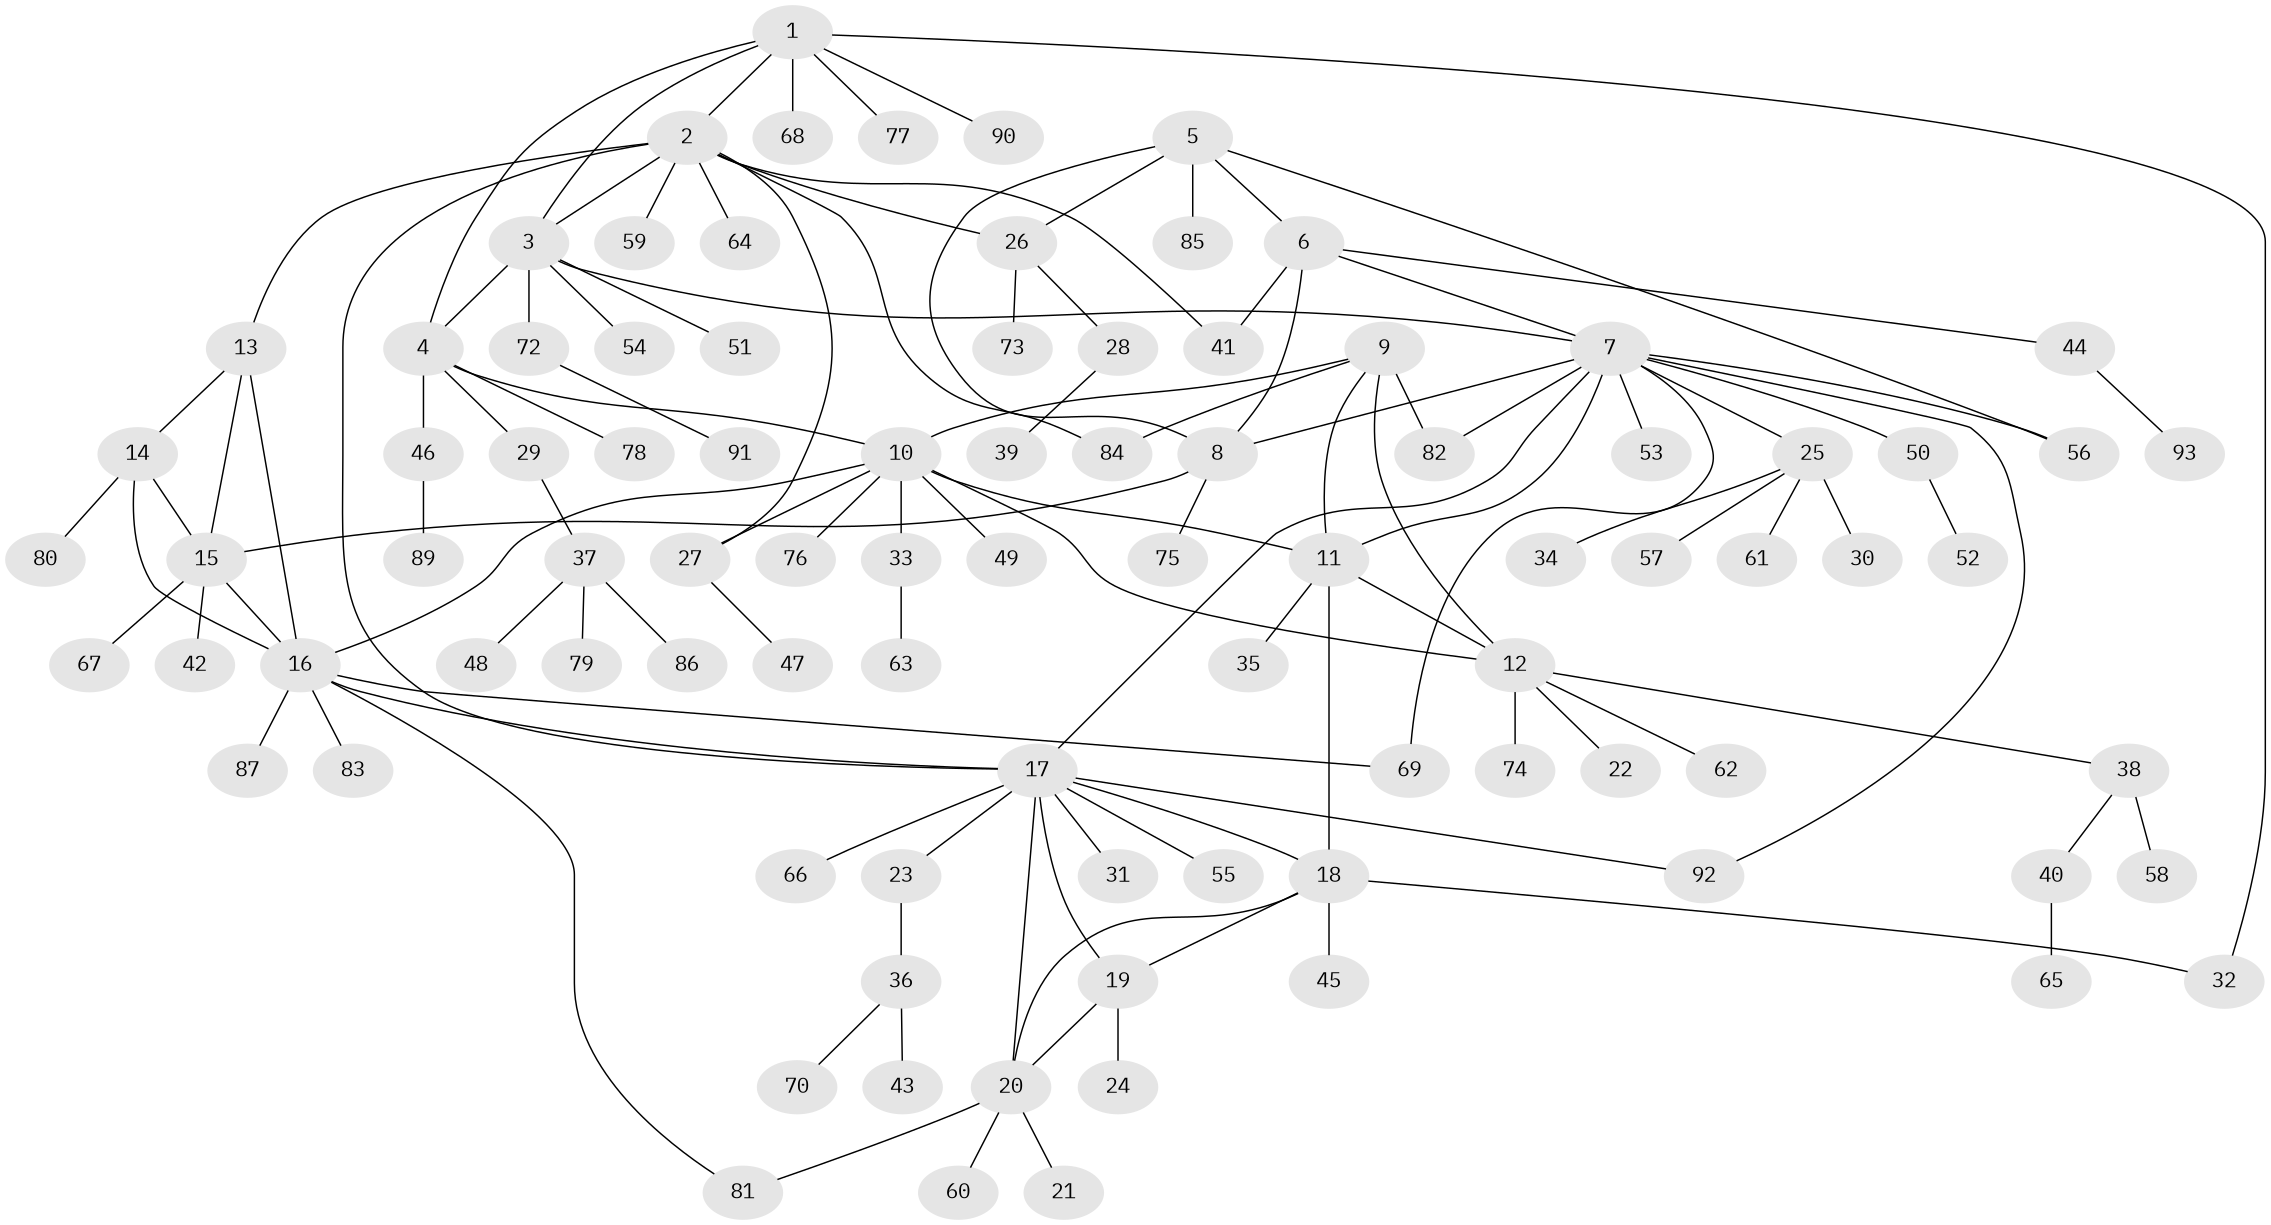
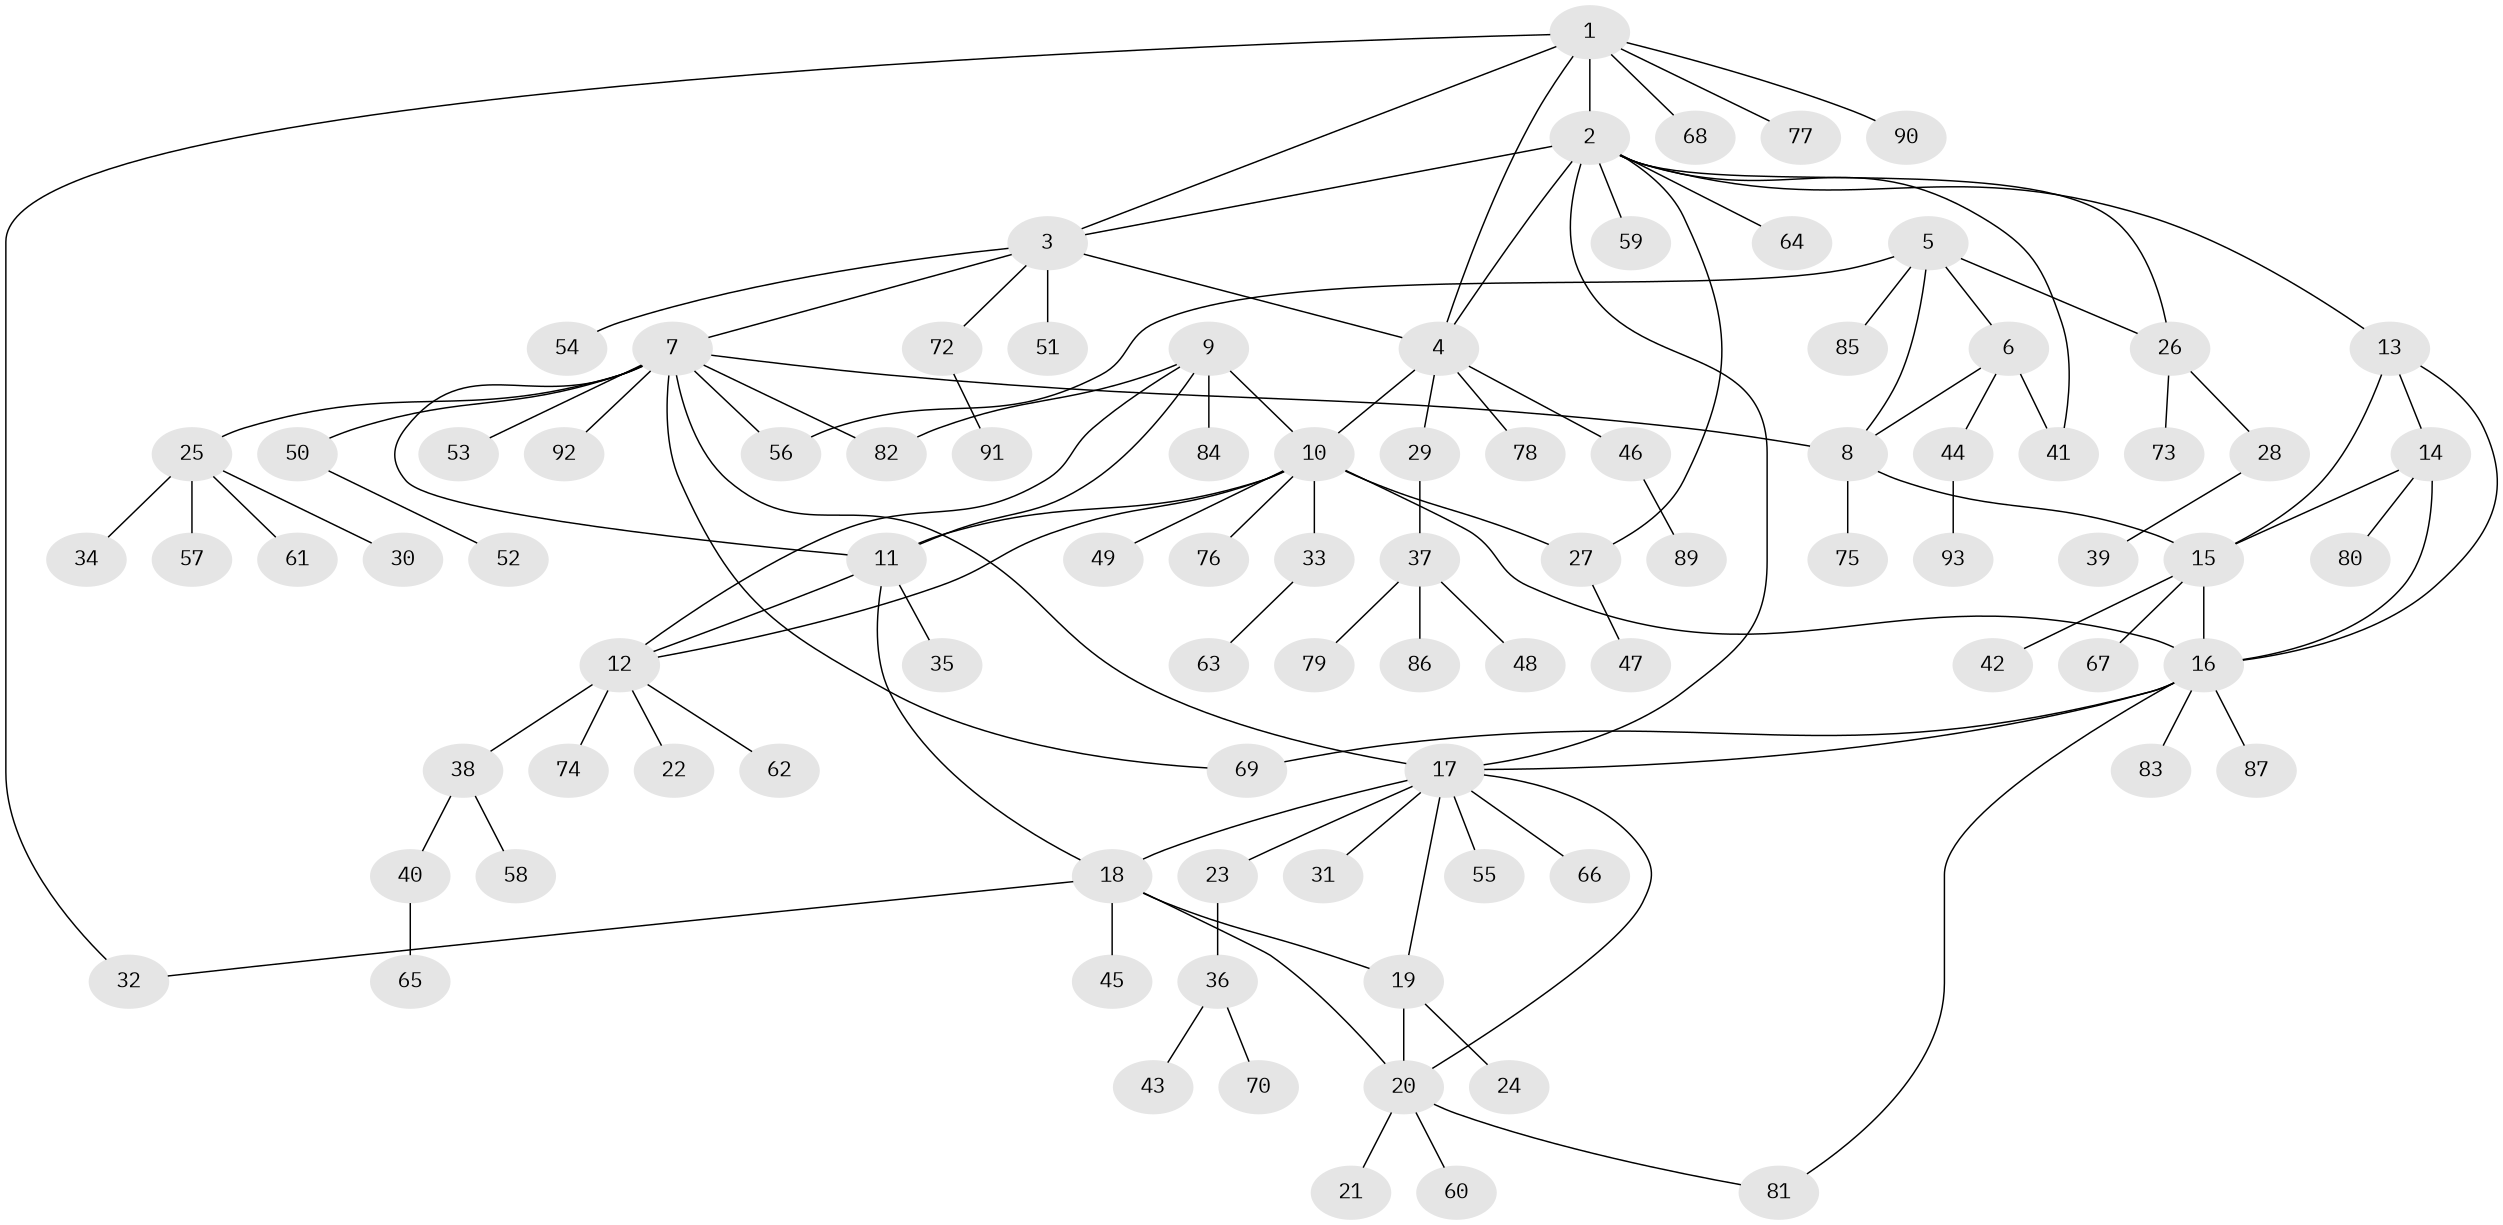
(1457, 296) -> none
(883, 300) -> (1512, 242)
(1371, 823) -> none
